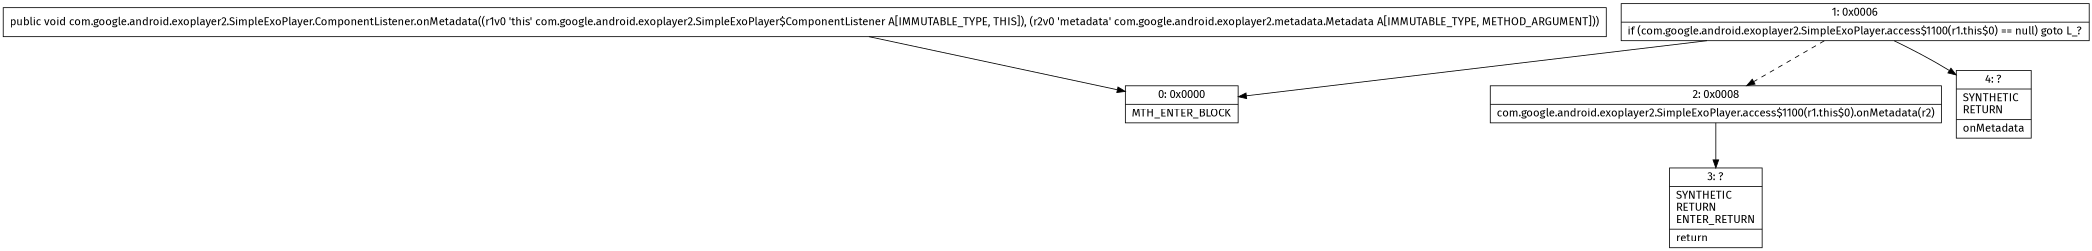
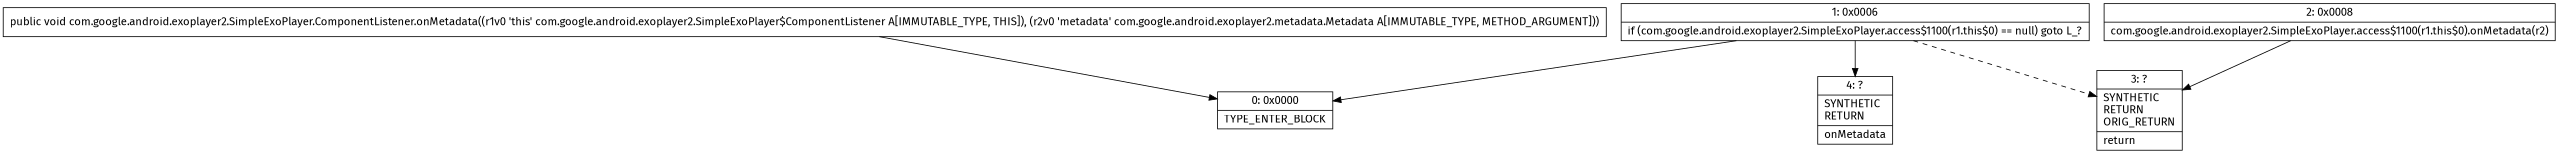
(1789, 61) -> (2001, 67)
(1182, 113) -> (1275, 119)
(1716, 220) -> (2140, 122)
